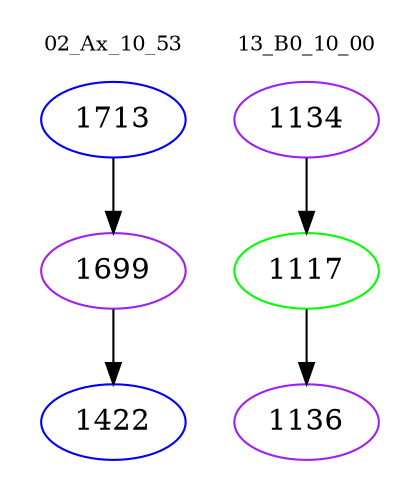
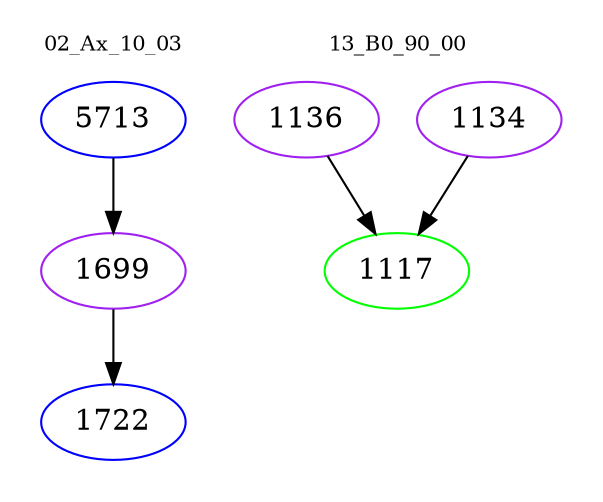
(113, 45) -> (113, 45)
(307, 45) -> (398, 45)
(113, 120) -> (113, 120)
(307, 336) -> (346, 186)
(113, 422) -> (113, 422)
